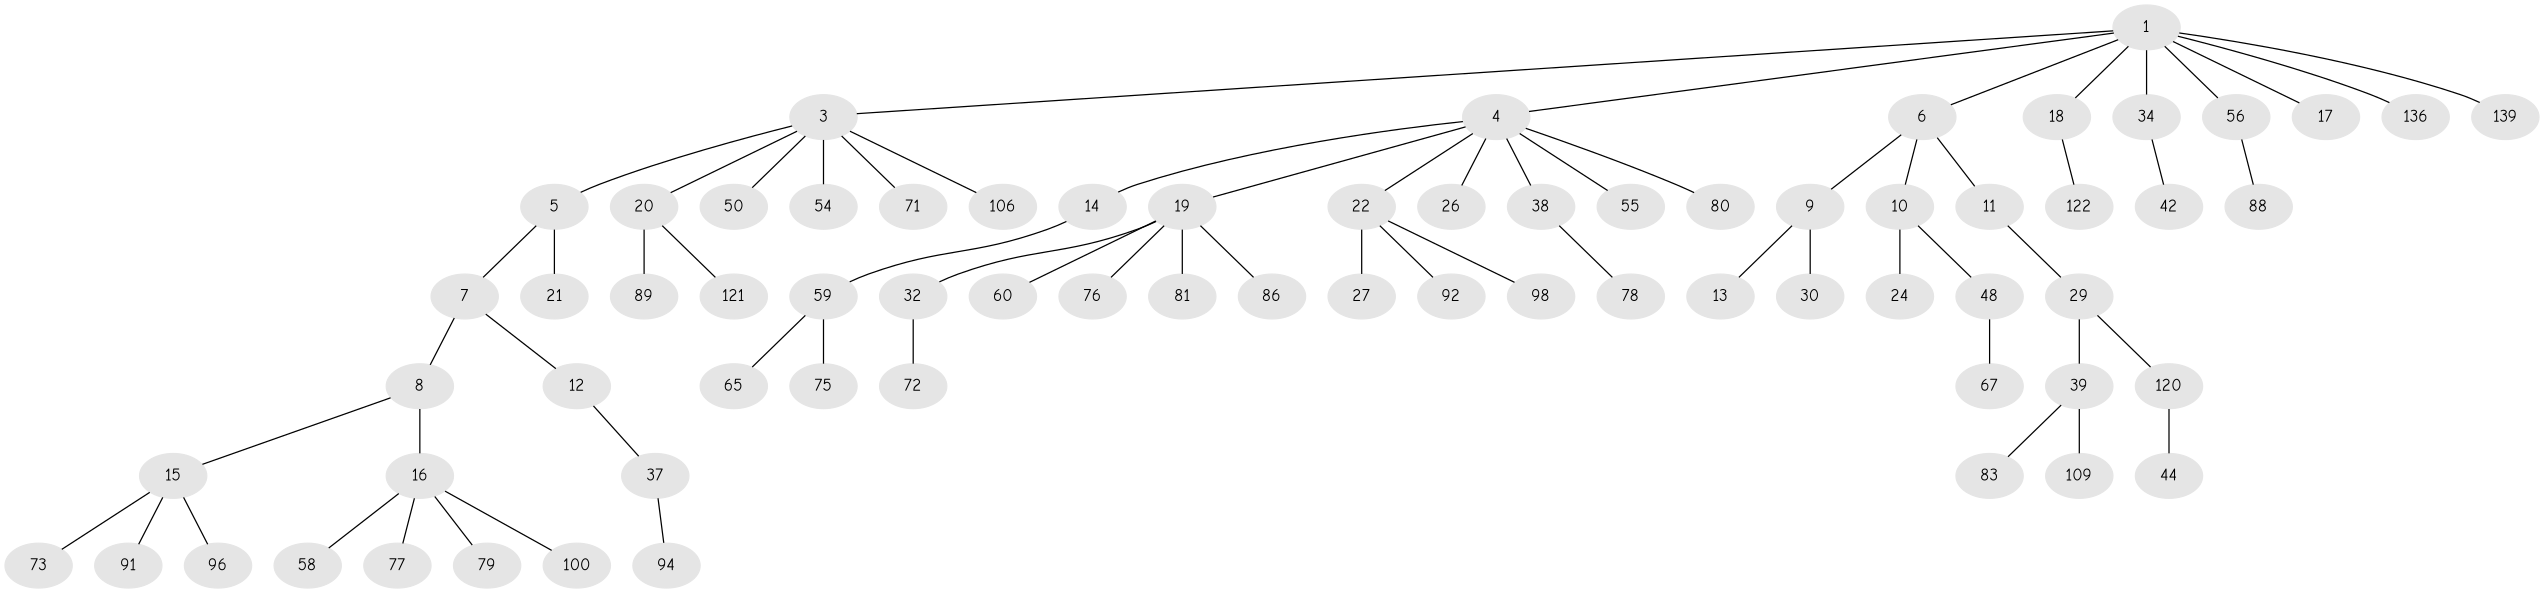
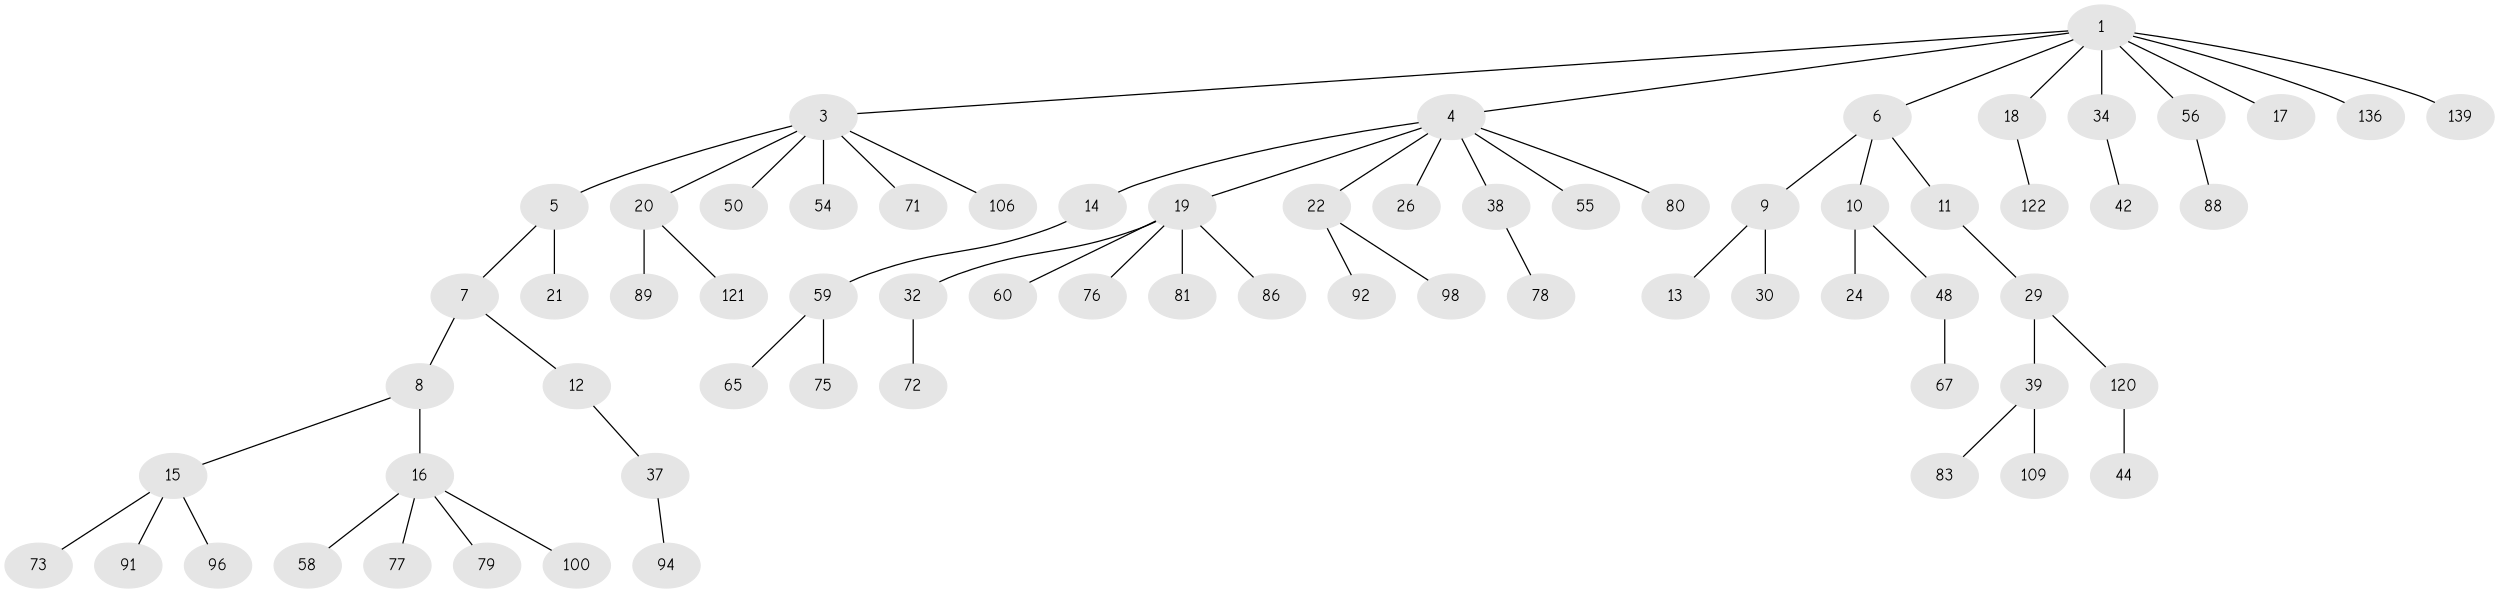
(1362, 297) -> none
